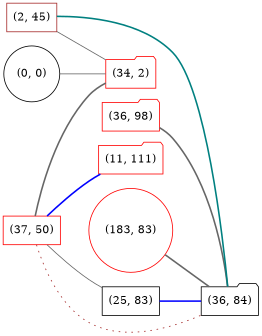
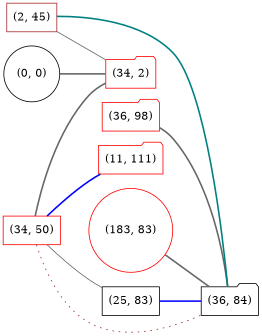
(83, 74) -> (83, 74)
(32, 230) -> (32, 230)
